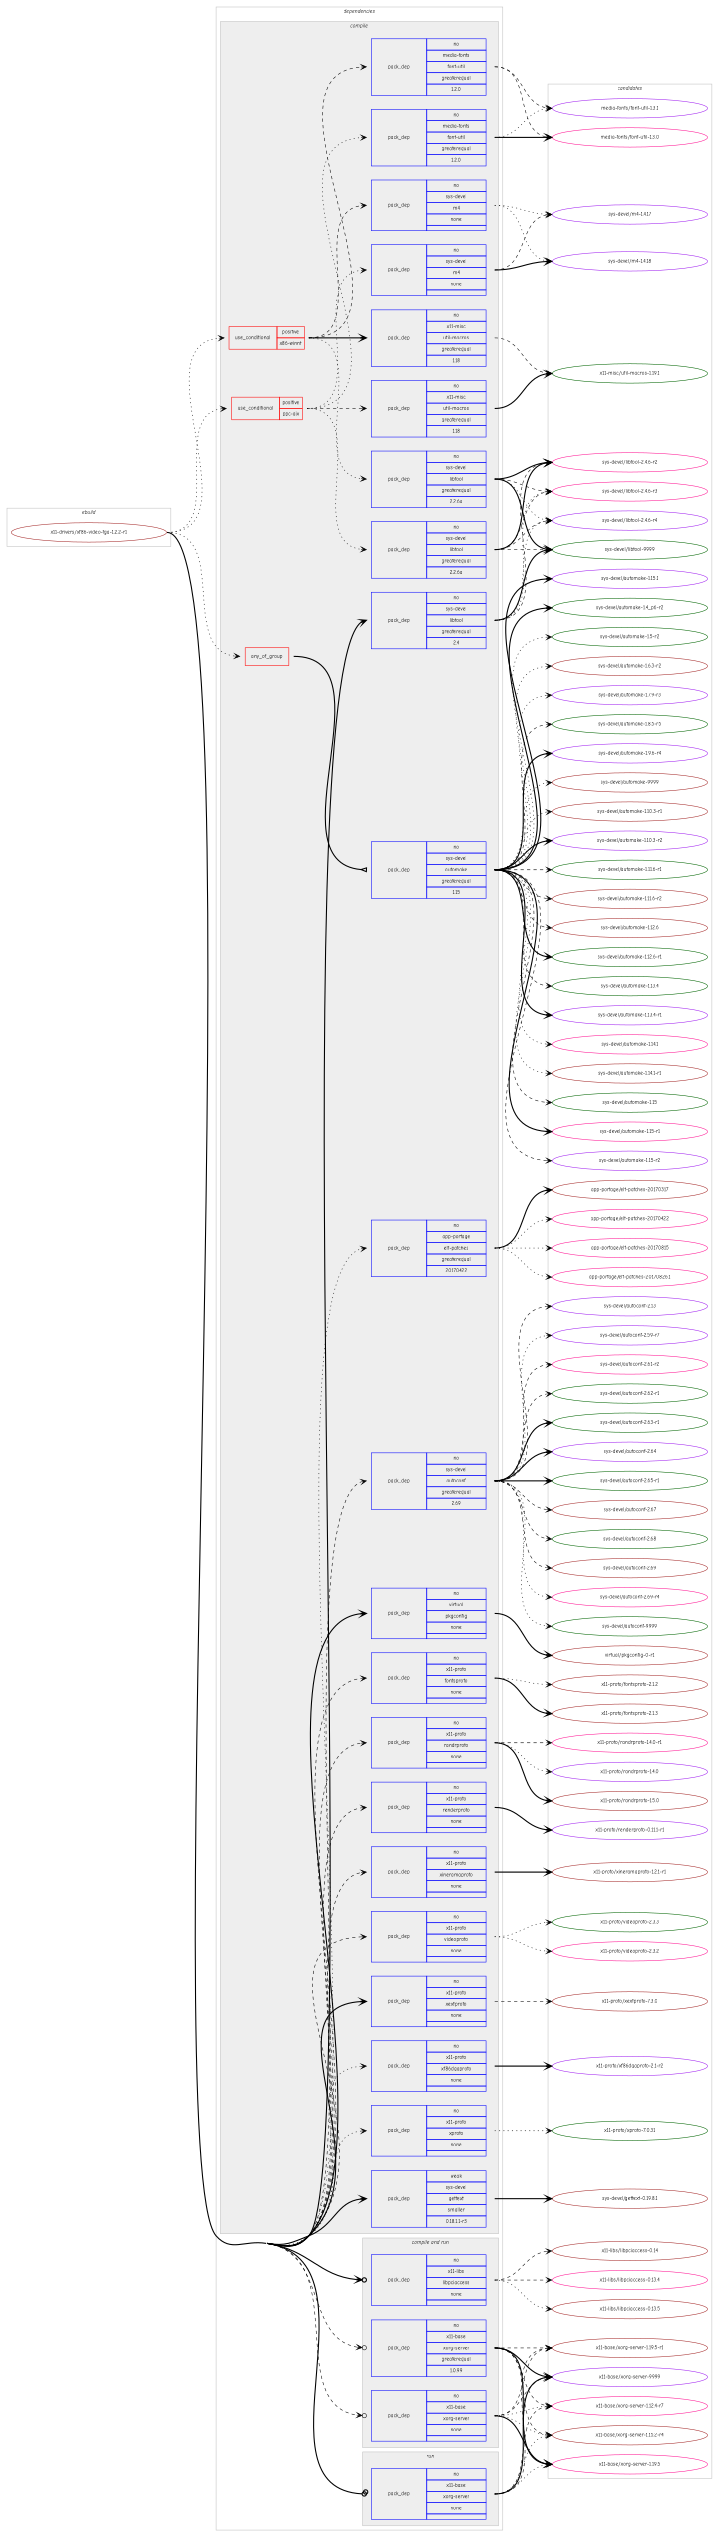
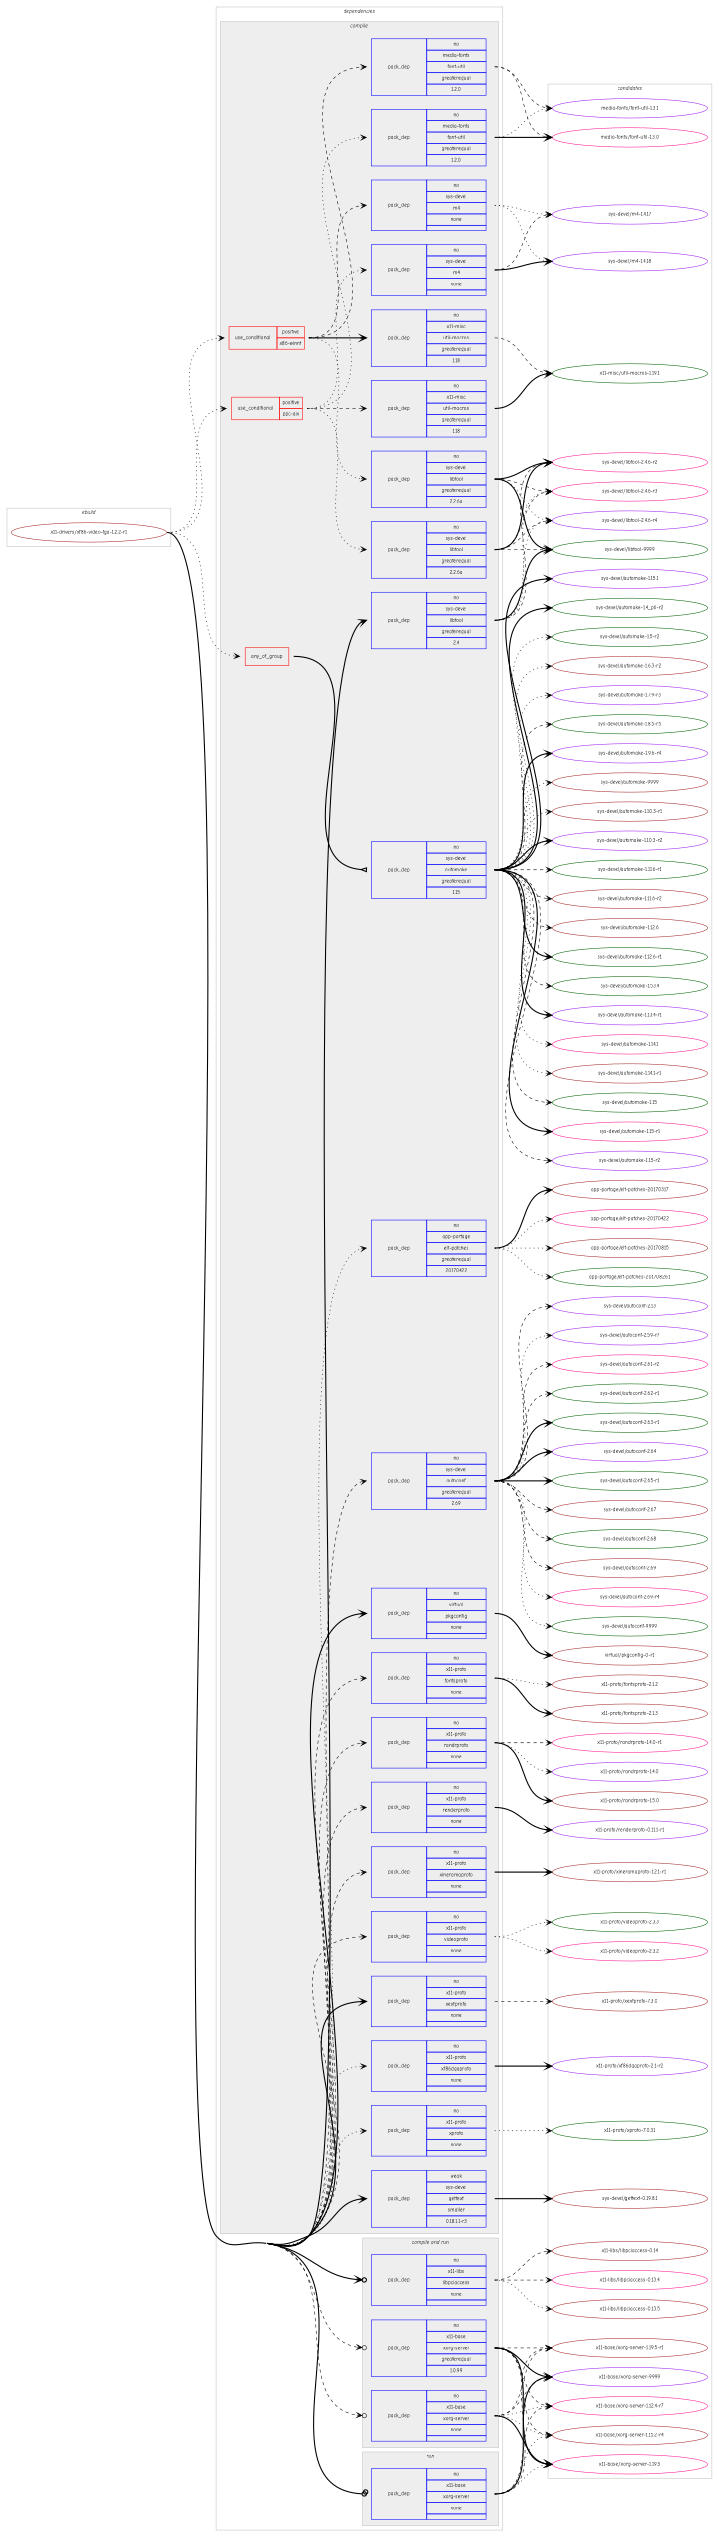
(630, 986) -> (630, 986)
(630, 1248) -> (630, 1248)
(630, 1277) -> (630, 1277)
